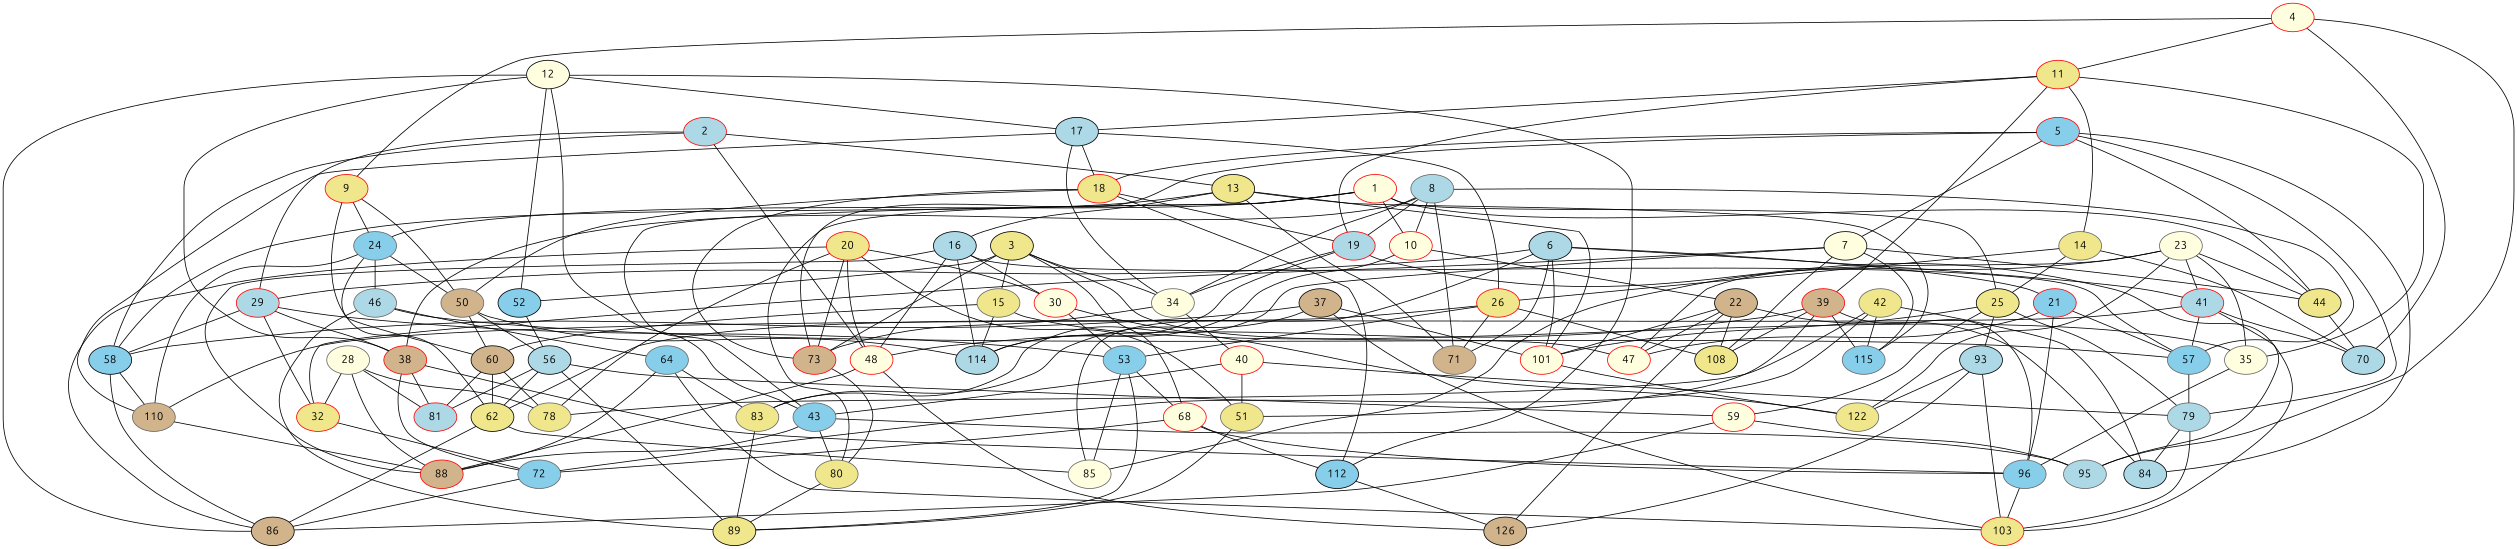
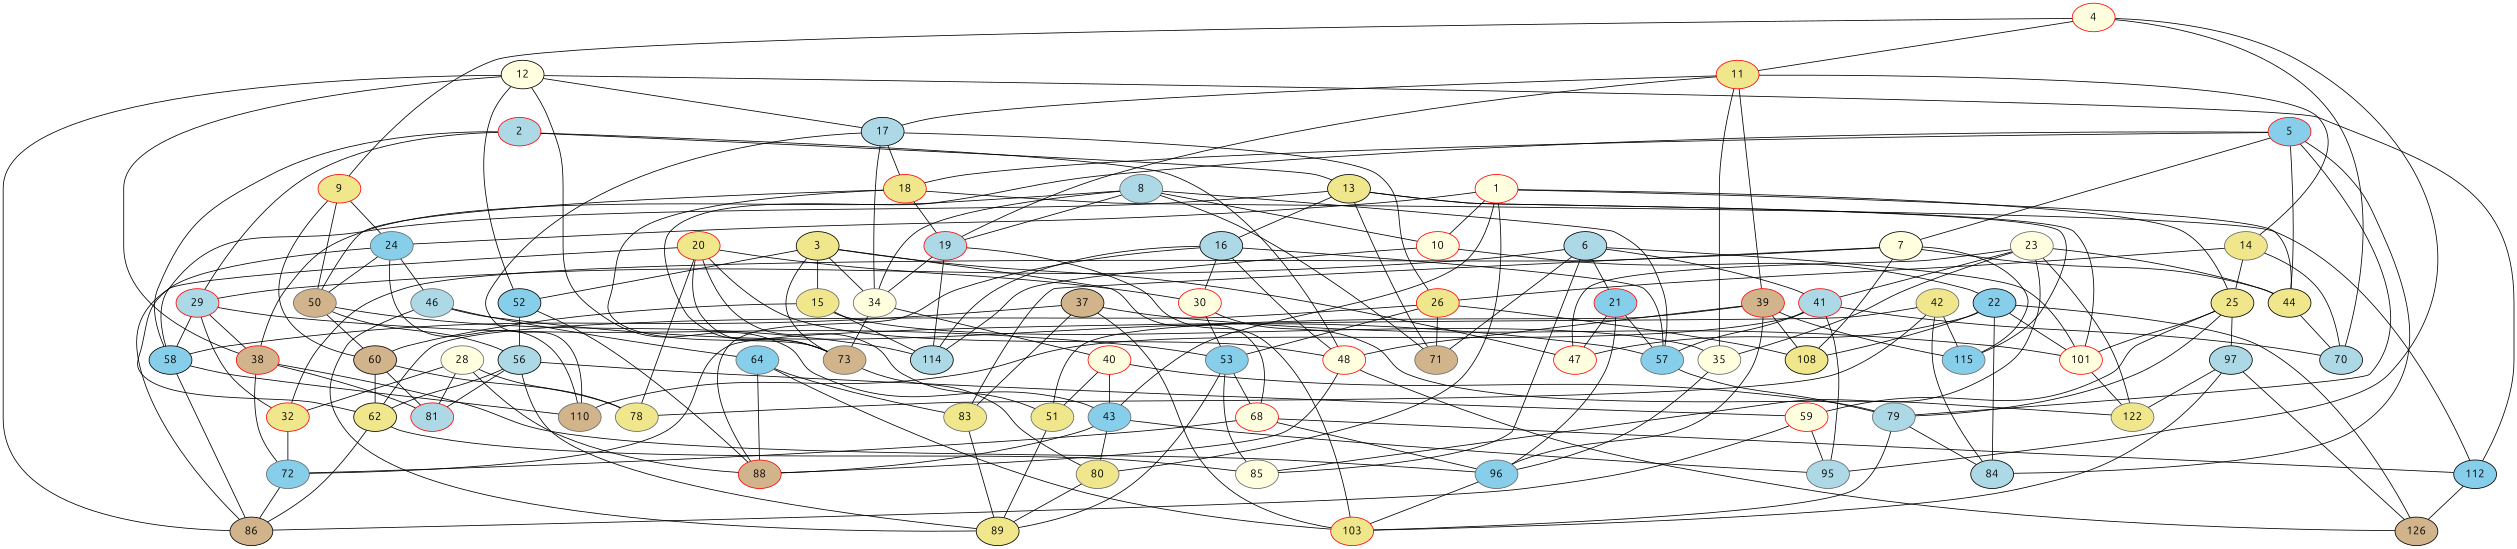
(1736, 303) -> (1995, 303)
(814, 360) -> (845, 360)
(1981, 360) -> (2231, 360)
(298, 446) -> (659, 386)
